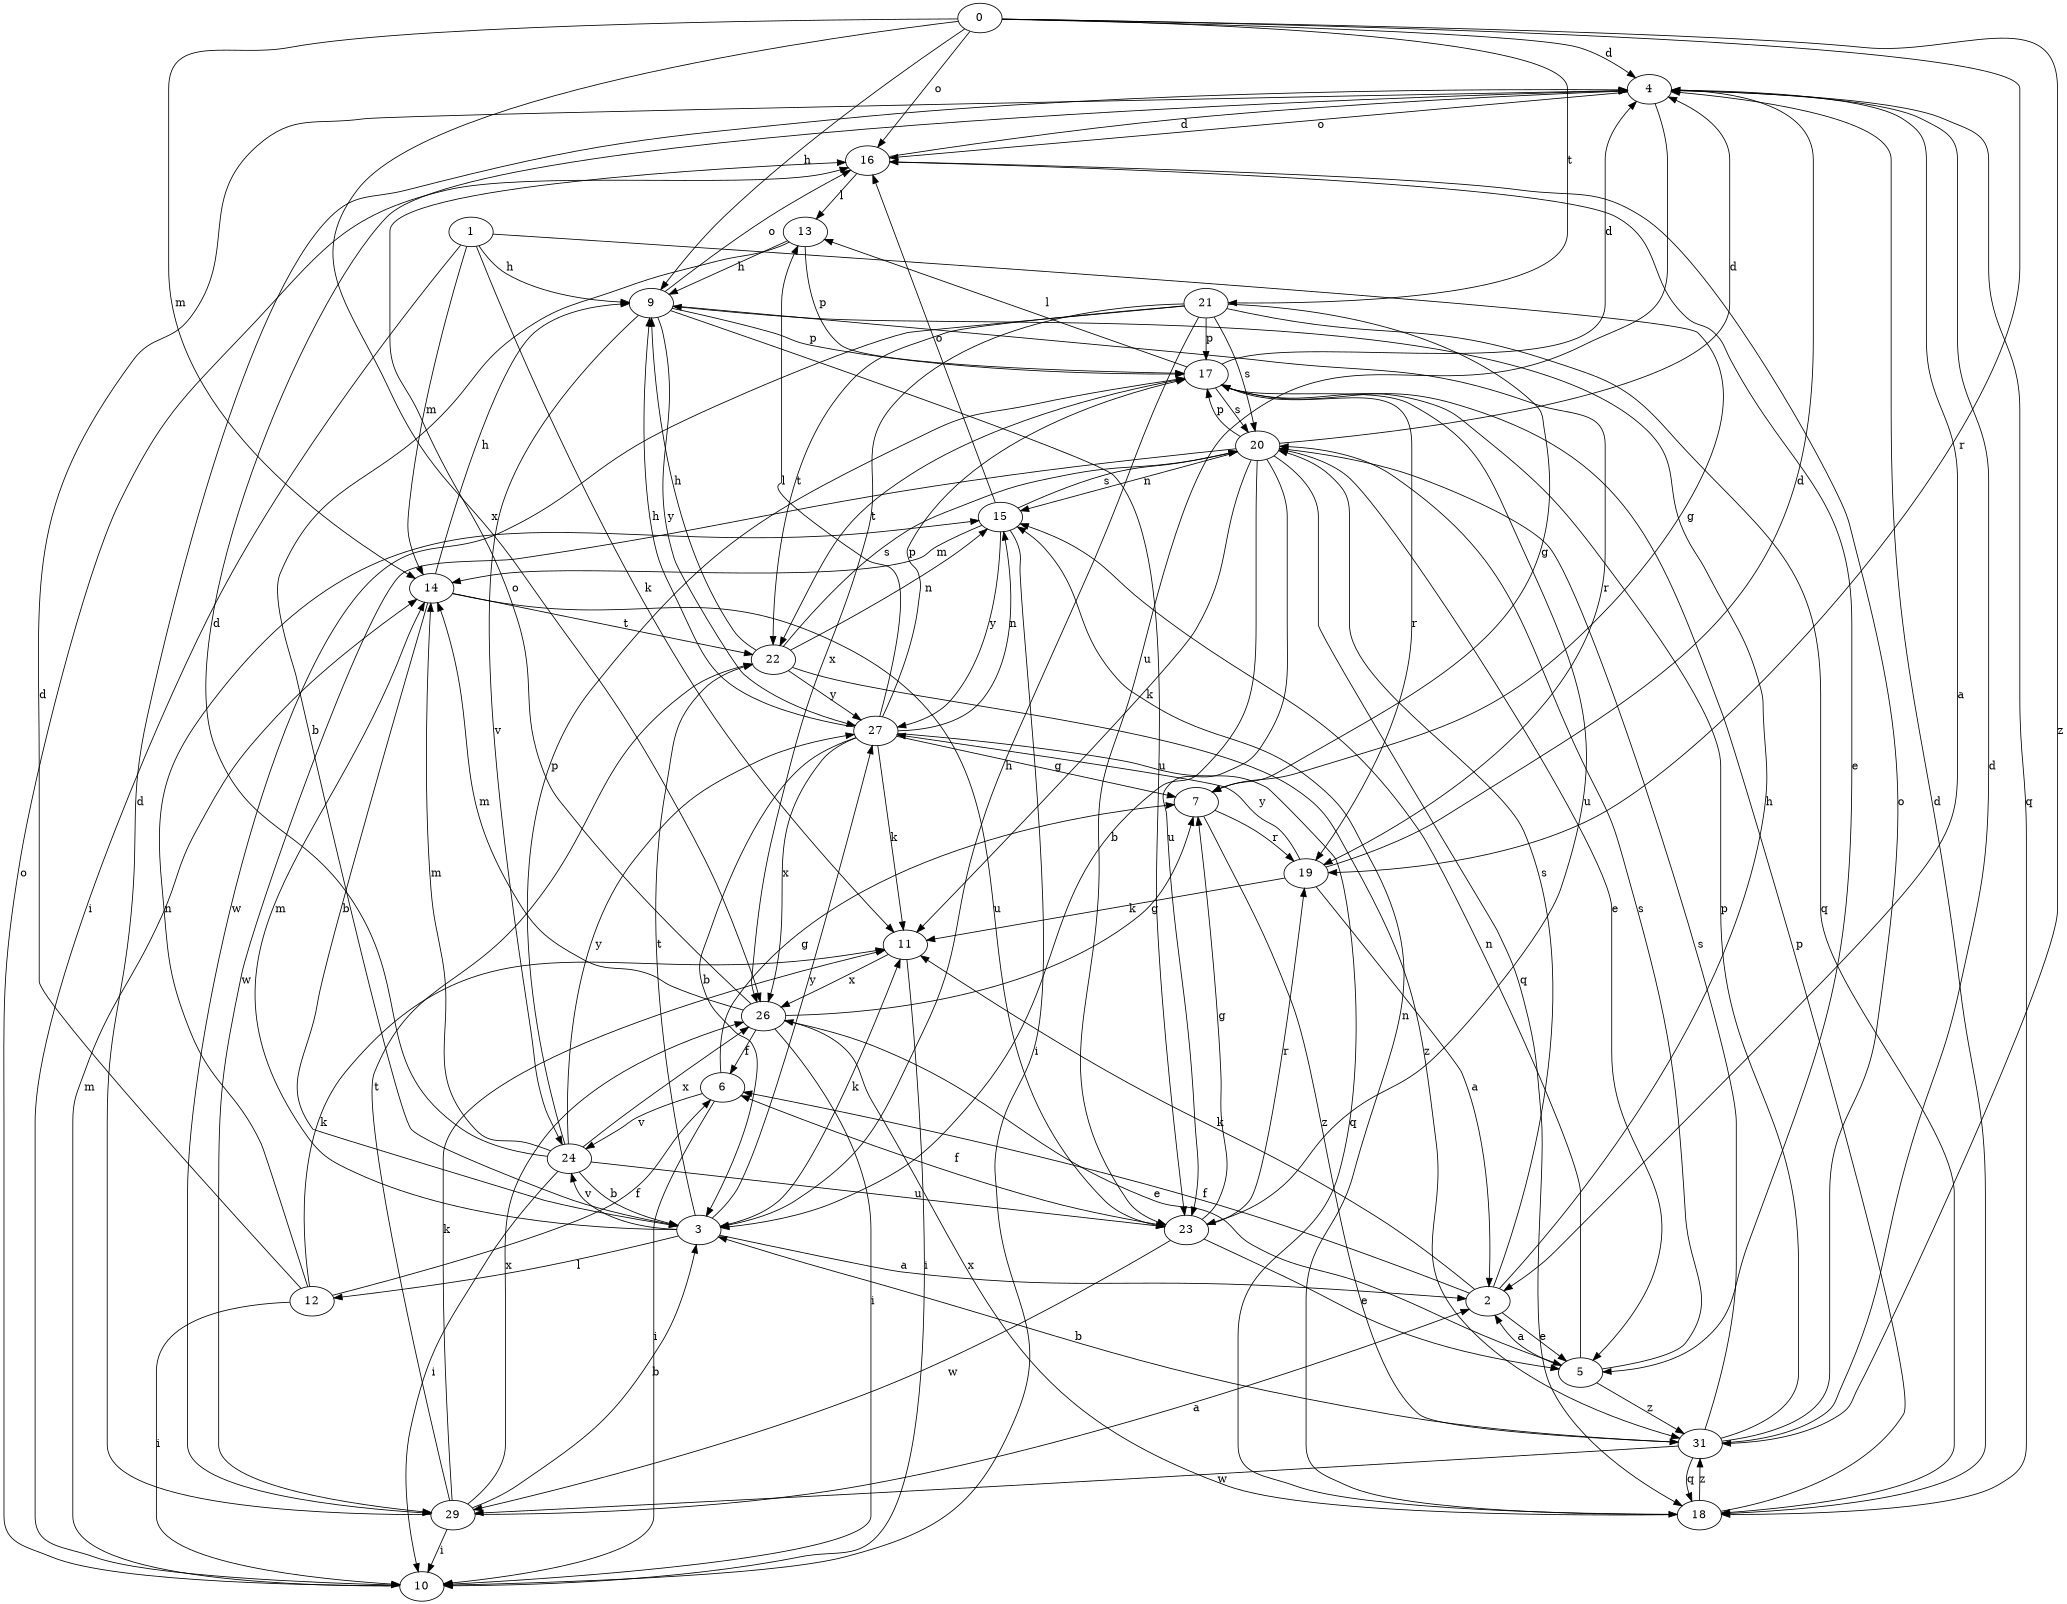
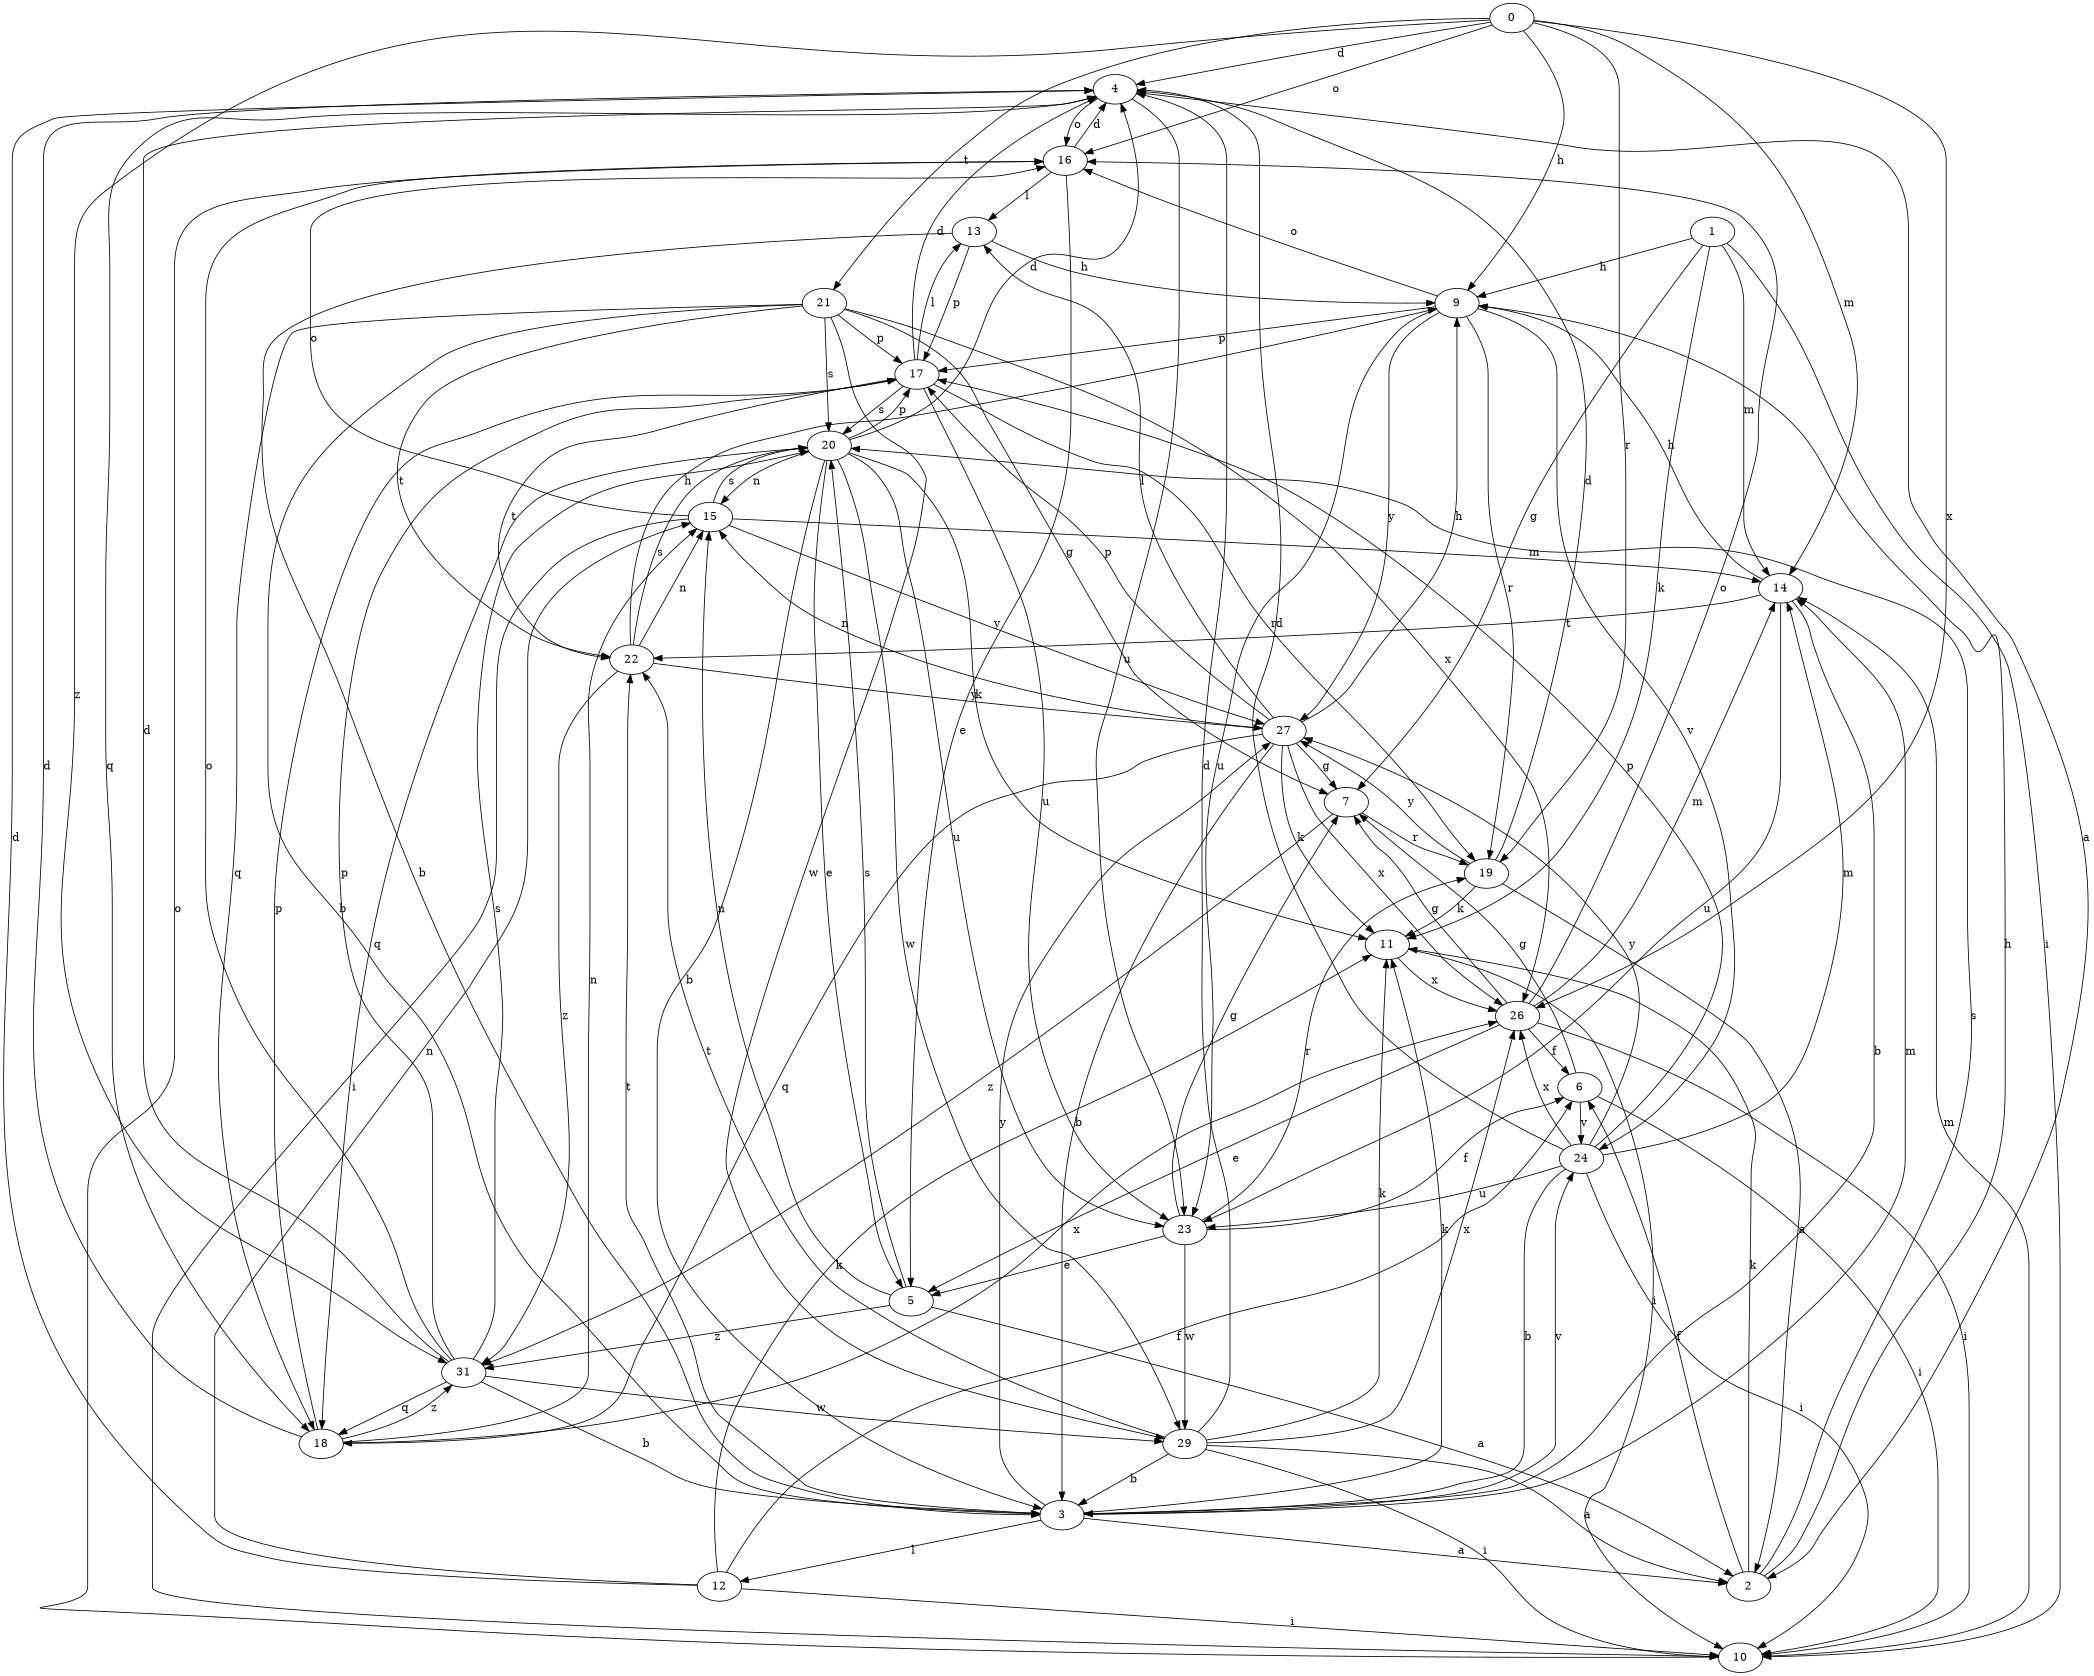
(1009, 767) -> (343, 909)
(1531, 1334) -> none
